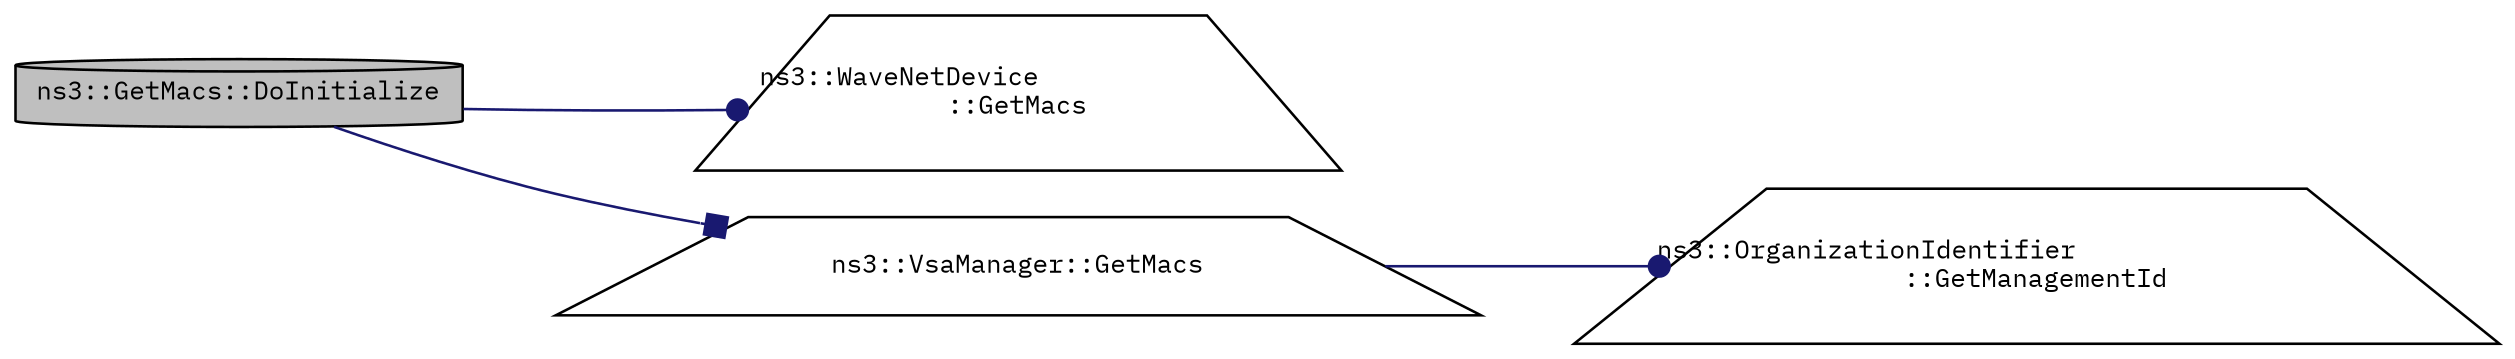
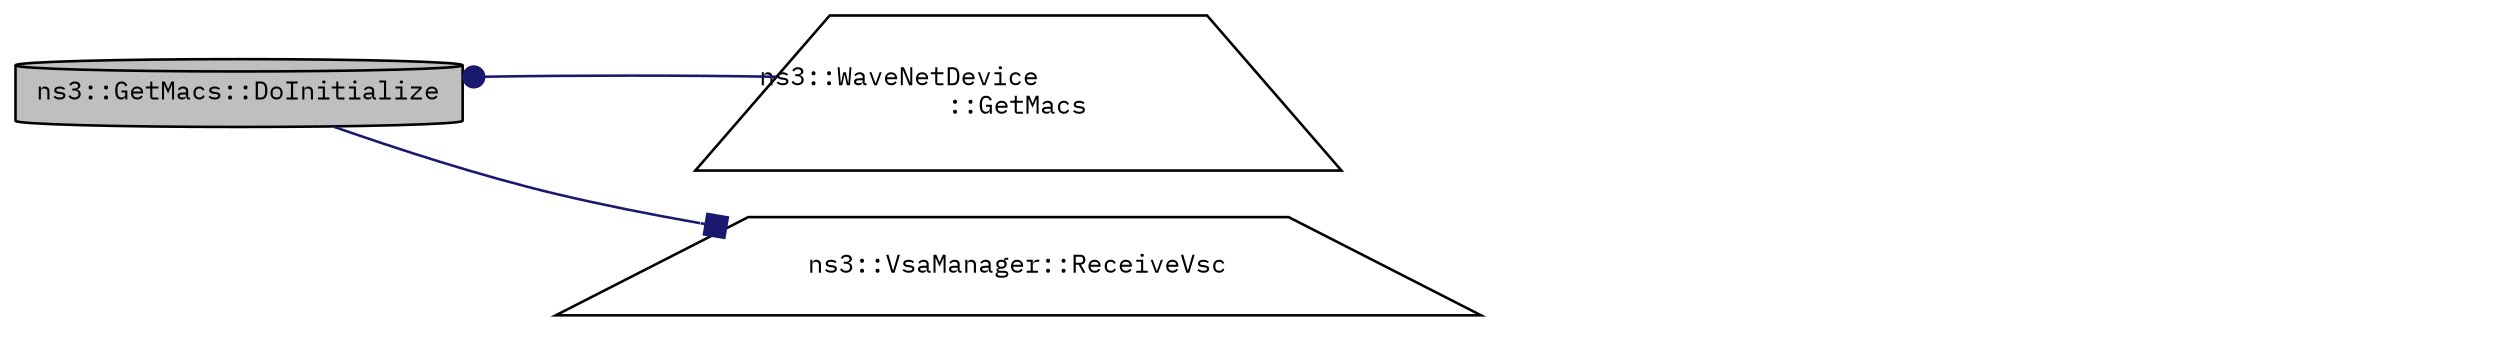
(595, 110) -> (630, 76)
(1018, 266) -> (1018, 266)
(2037, 266) -> none
